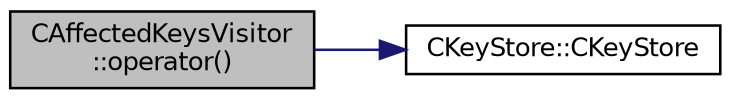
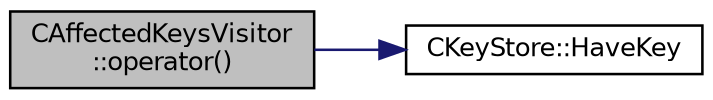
(563, 50) -> (554, 50)
